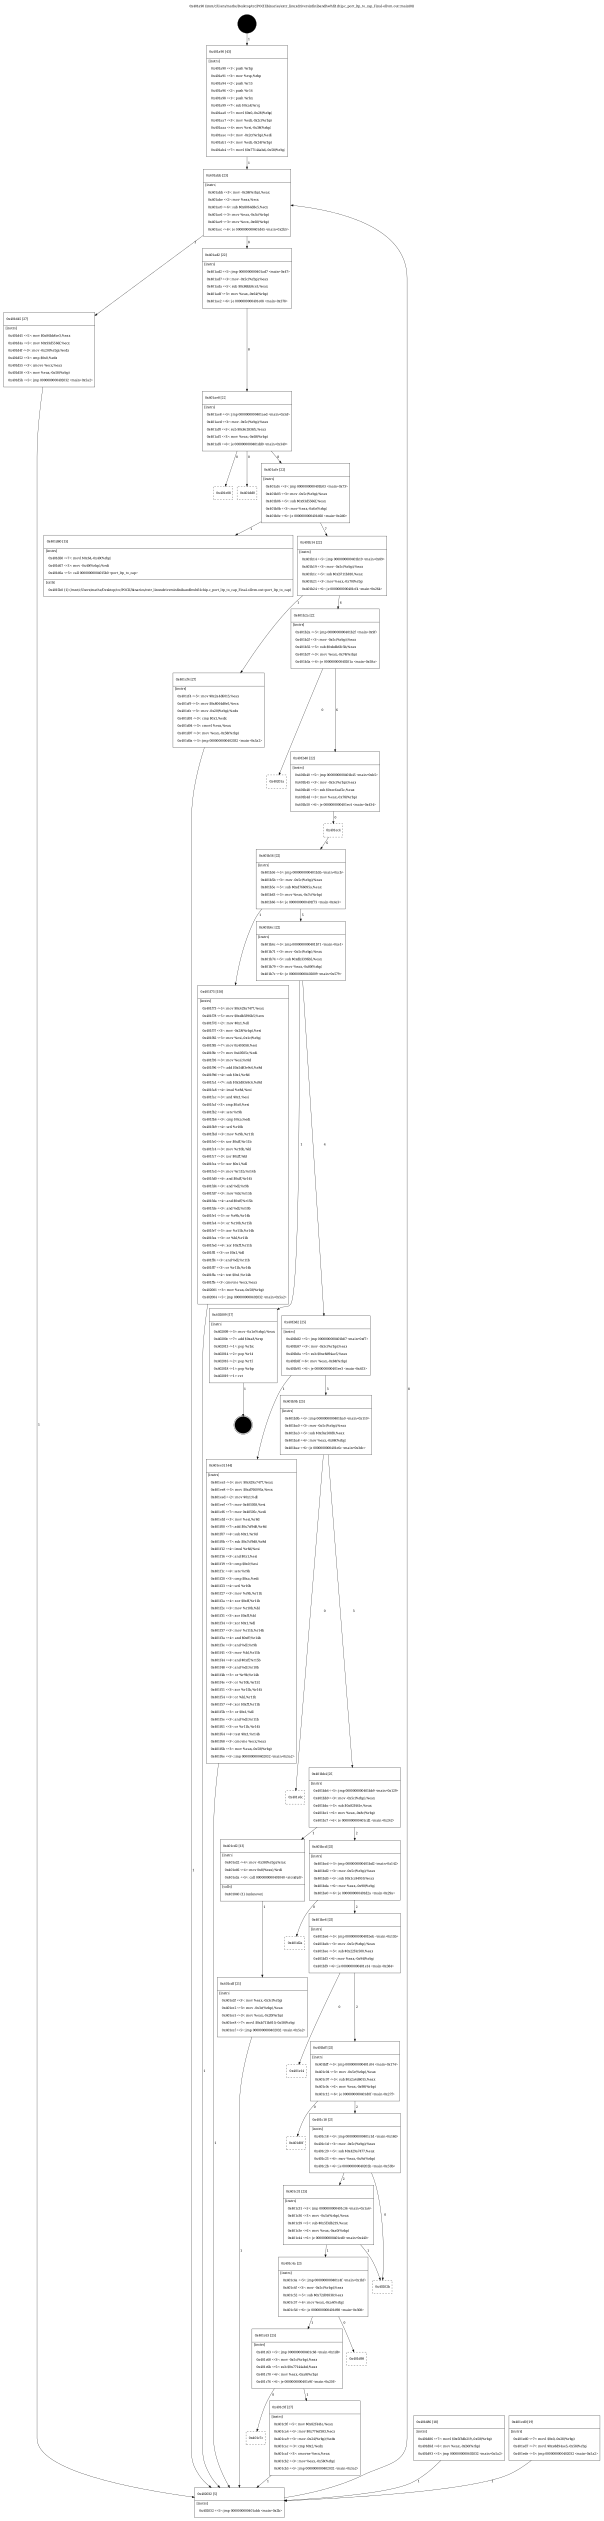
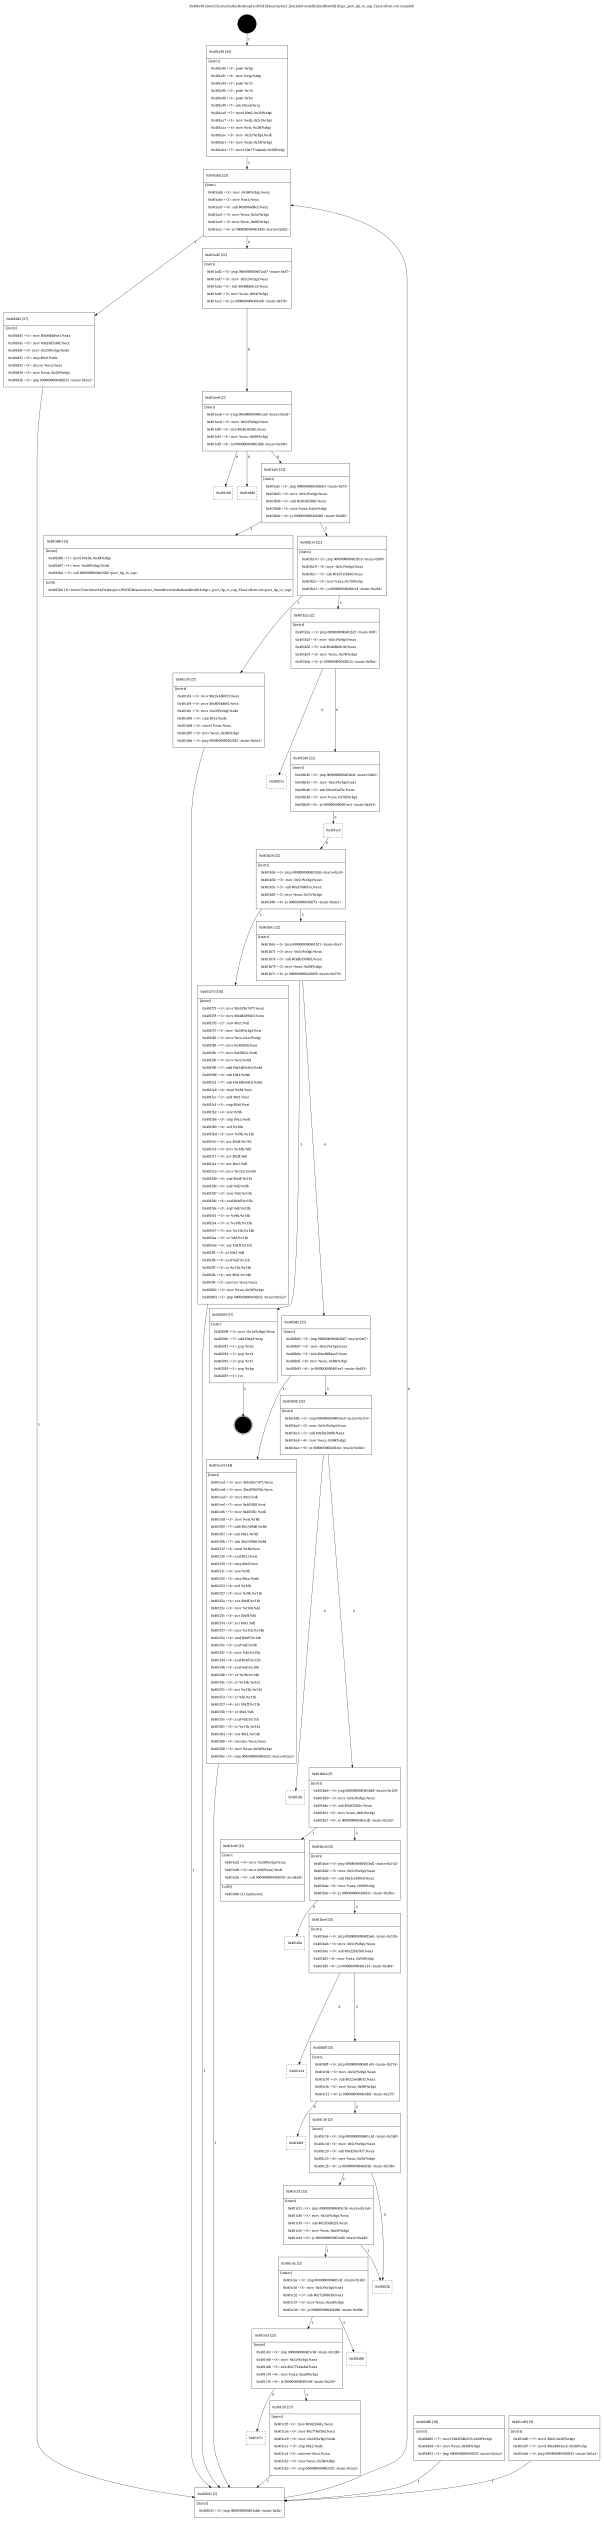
(262, 2007) -> none
